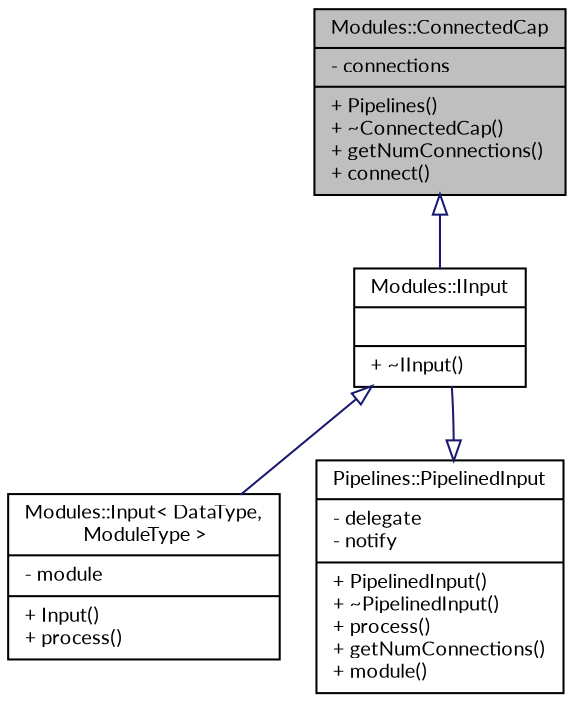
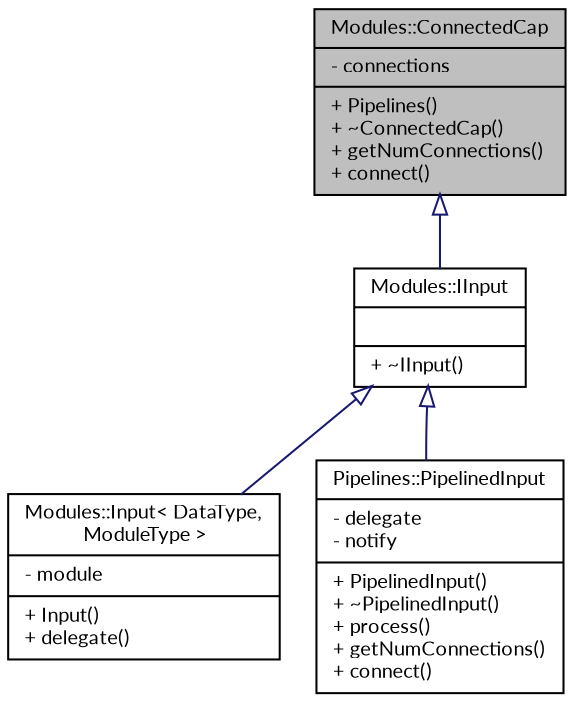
(453, 413) -> (426, 434)
(75, 638) -> (78, 638)
(381, 672) -> (383, 672)
